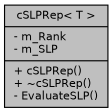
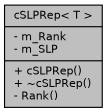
(56, 96) -> (36, 96)
